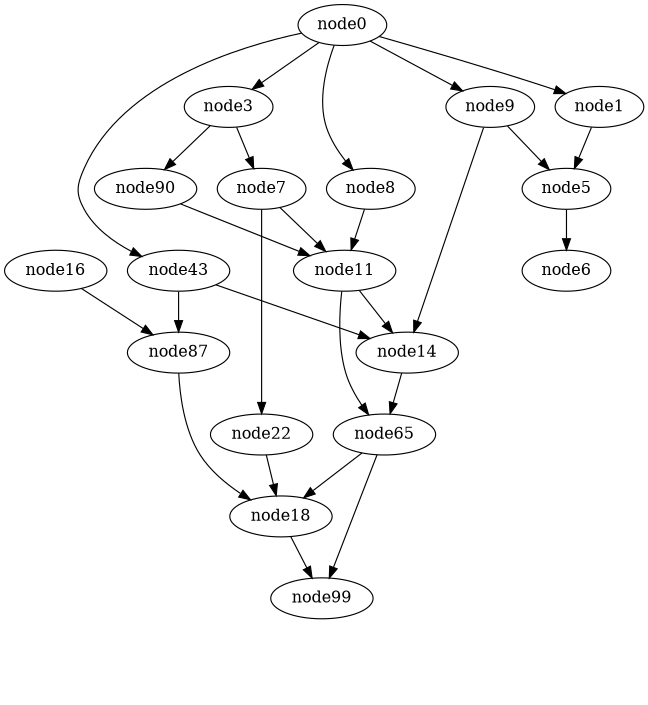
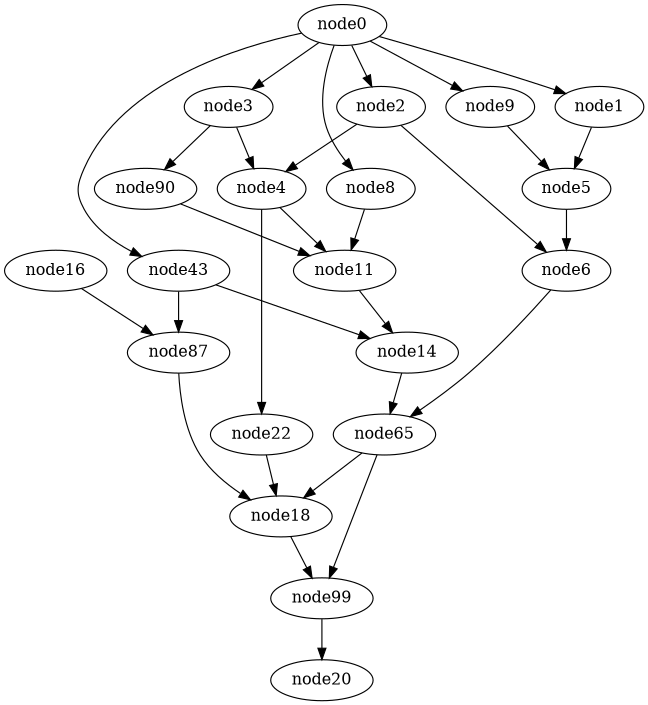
none -> (381, 107)
(262, 189) -> (262, 189)
(451, 224) -> none
(341, 350) -> (489, 354)
none -> (322, 680)
